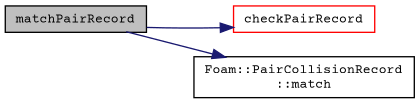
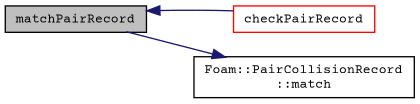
(183, 28) -> (197, 10)
